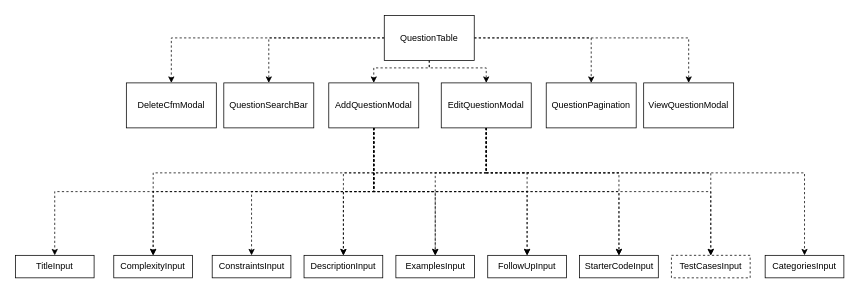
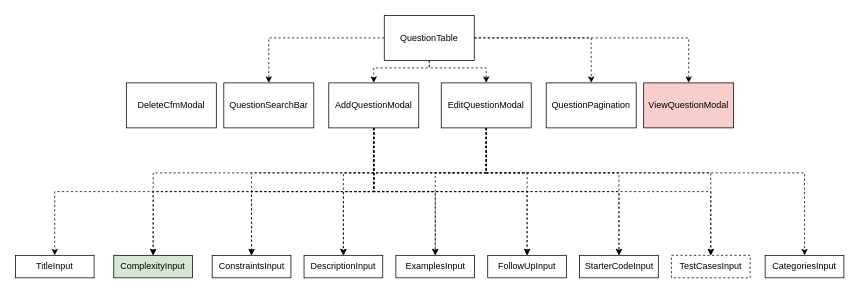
(171, 57) -> none
(689, 105) -> (689, 105)
none -> (252, 181)
(153, 267) -> (153, 267)
